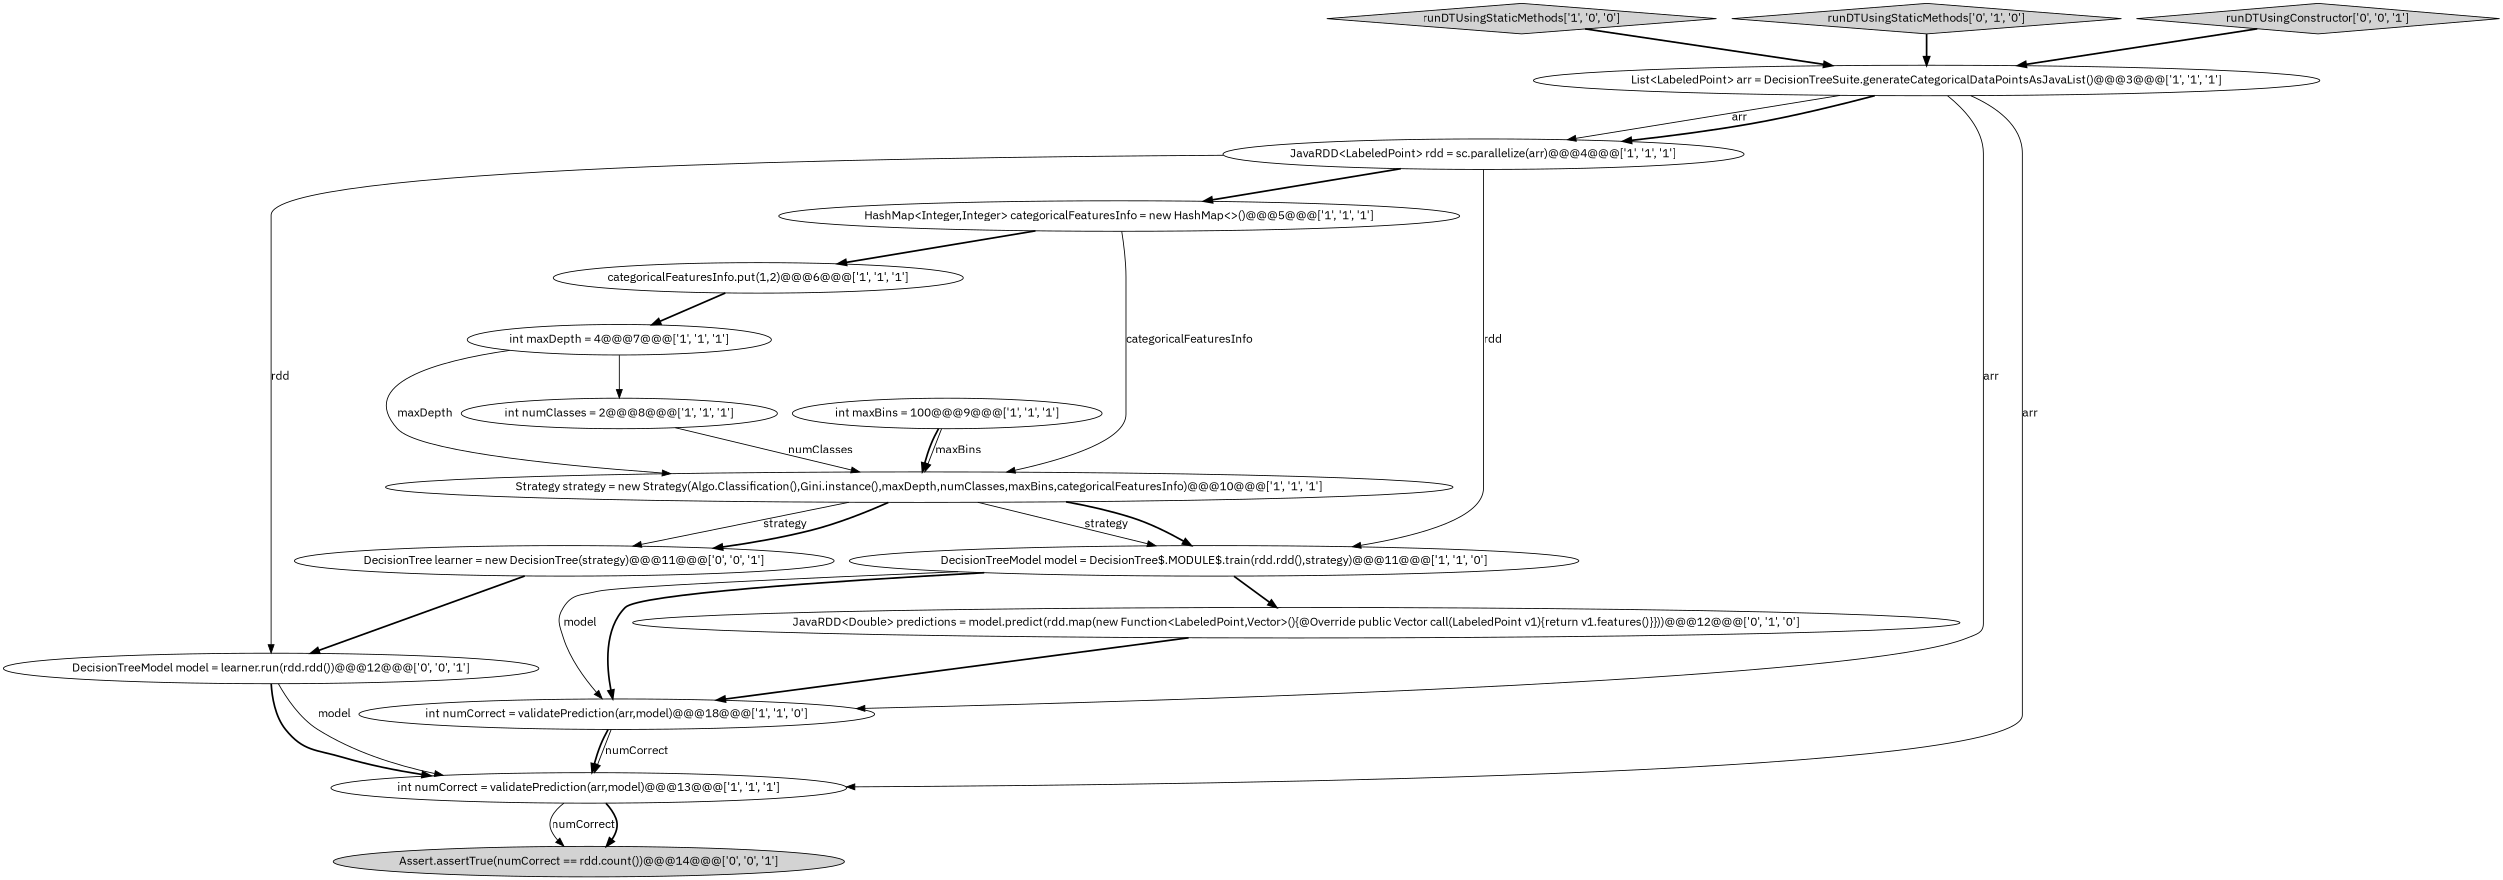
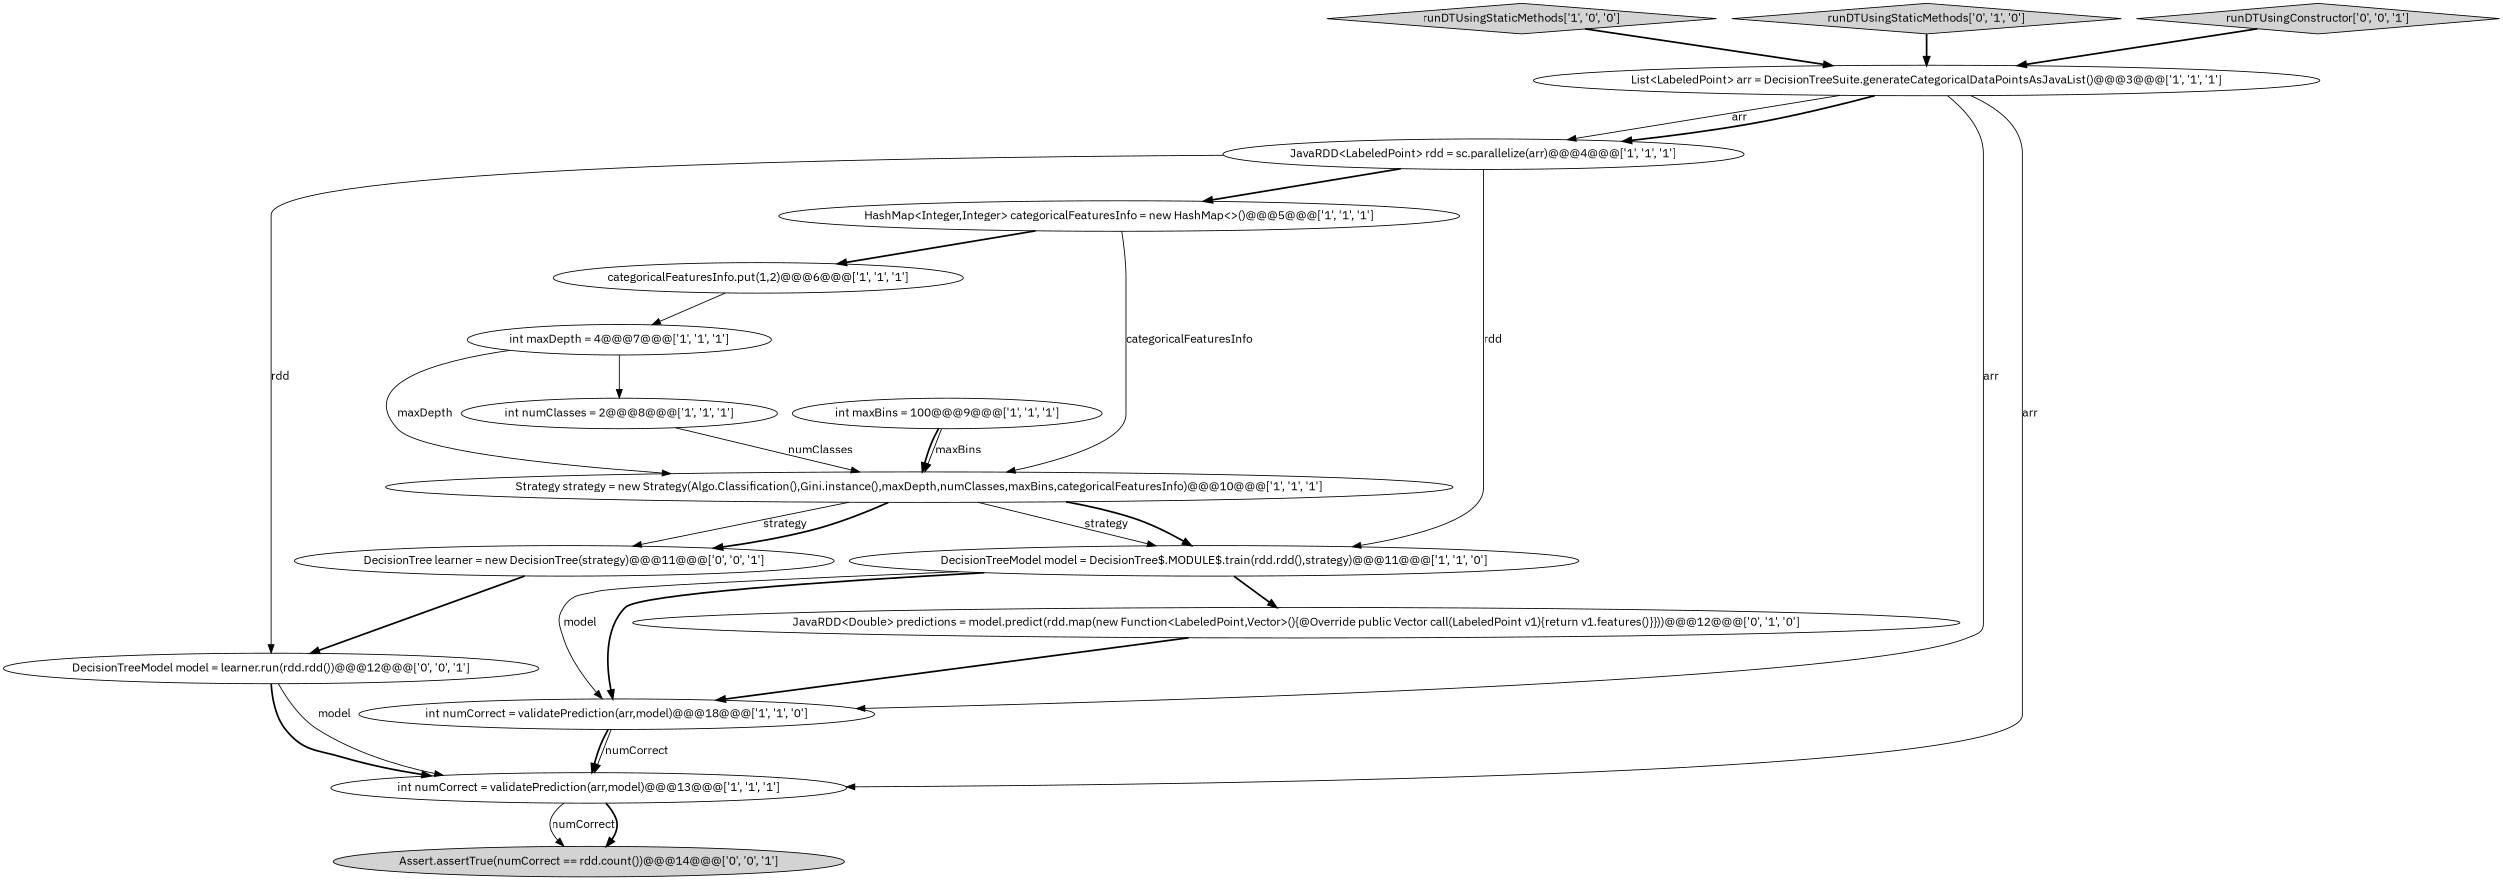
(693, 307) -> (693, 307)
